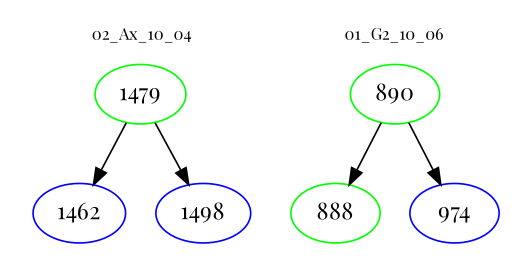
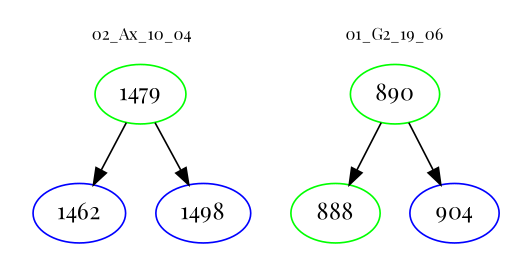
(395, 36) -> (395, 36)
(455, 213) -> (455, 213)
